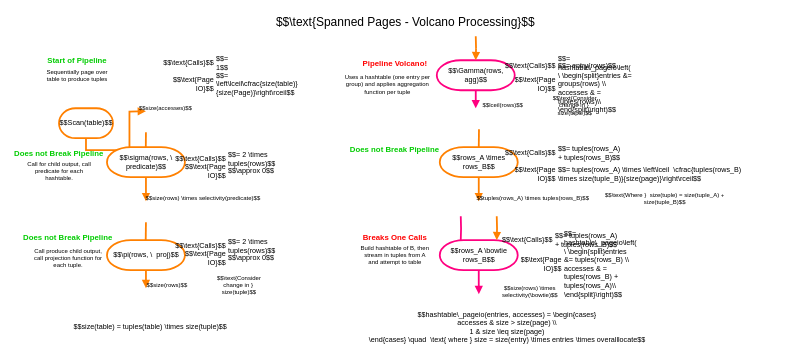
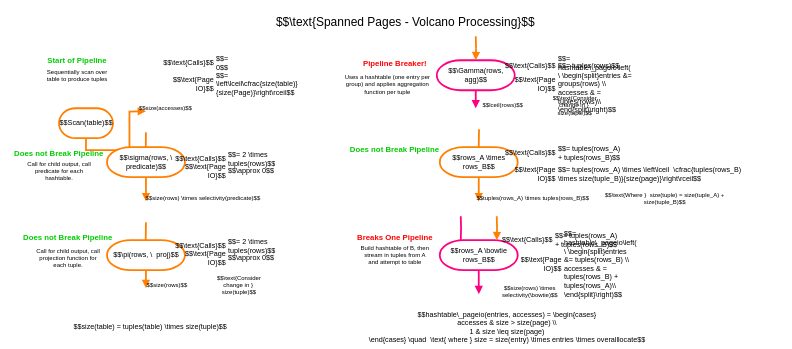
(225, 63) -> (225, 63)
(395, 63) -> (395, 63)
(591, 66) -> (591, 66)
(77, 75) -> (77, 75)
(395, 237) -> (395, 237)
(68, 258) -> (68, 258)
